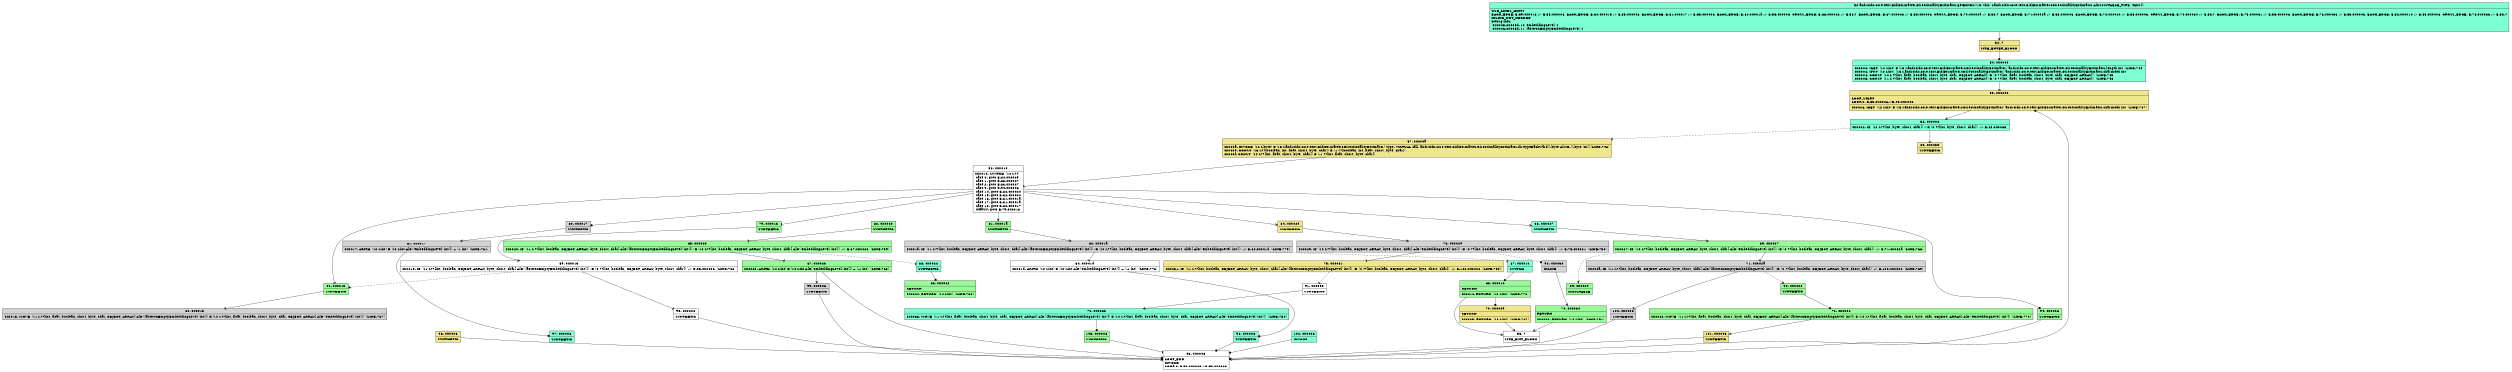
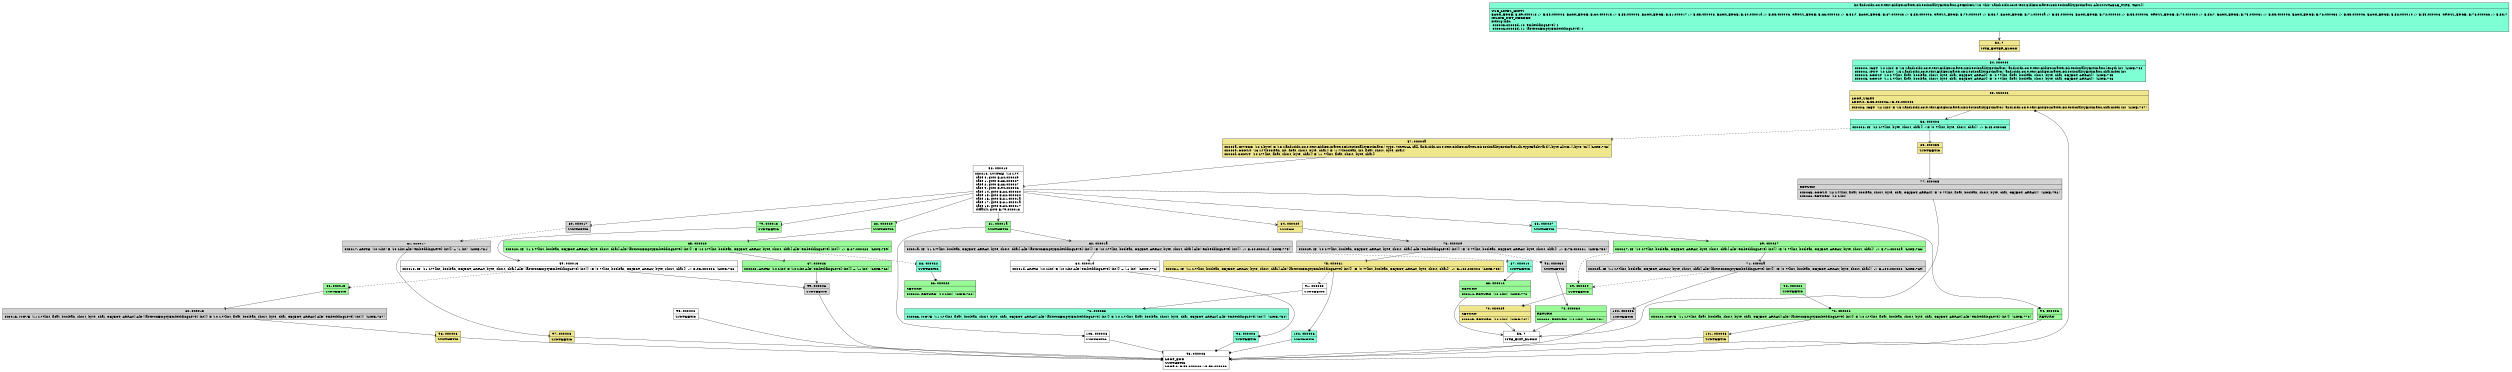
(1999, 86) -> none
none -> (1930, 189)
(633, 198) -> (935, 210)
(783, 208) -> (783, 208)
(1290, 229) -> (1287, 229)
(514, 235) -> (514, 235)
(1517, 269) -> (1520, 269)
(1550, 269) -> (1554, 269)
(1773, 277) -> (1654, 279)
(627, 290) -> (715, 280)
(1579, 292) -> (1579, 292)
(1495, 301) -> (1545, 299)
none -> (1327, 303)
(455, 315) -> (455, 315)
(2050, 317) -> (2047, 317)
(1097, 324) -> (907, 324)
none -> (345, 327)
(562, 337) -> (562, 337)
(1097, 337) -> (1097, 337)
(1301, 339) -> (1304, 339)
(983, 341) -> (853, 347)
(1172, 363) -> (1175, 363)
